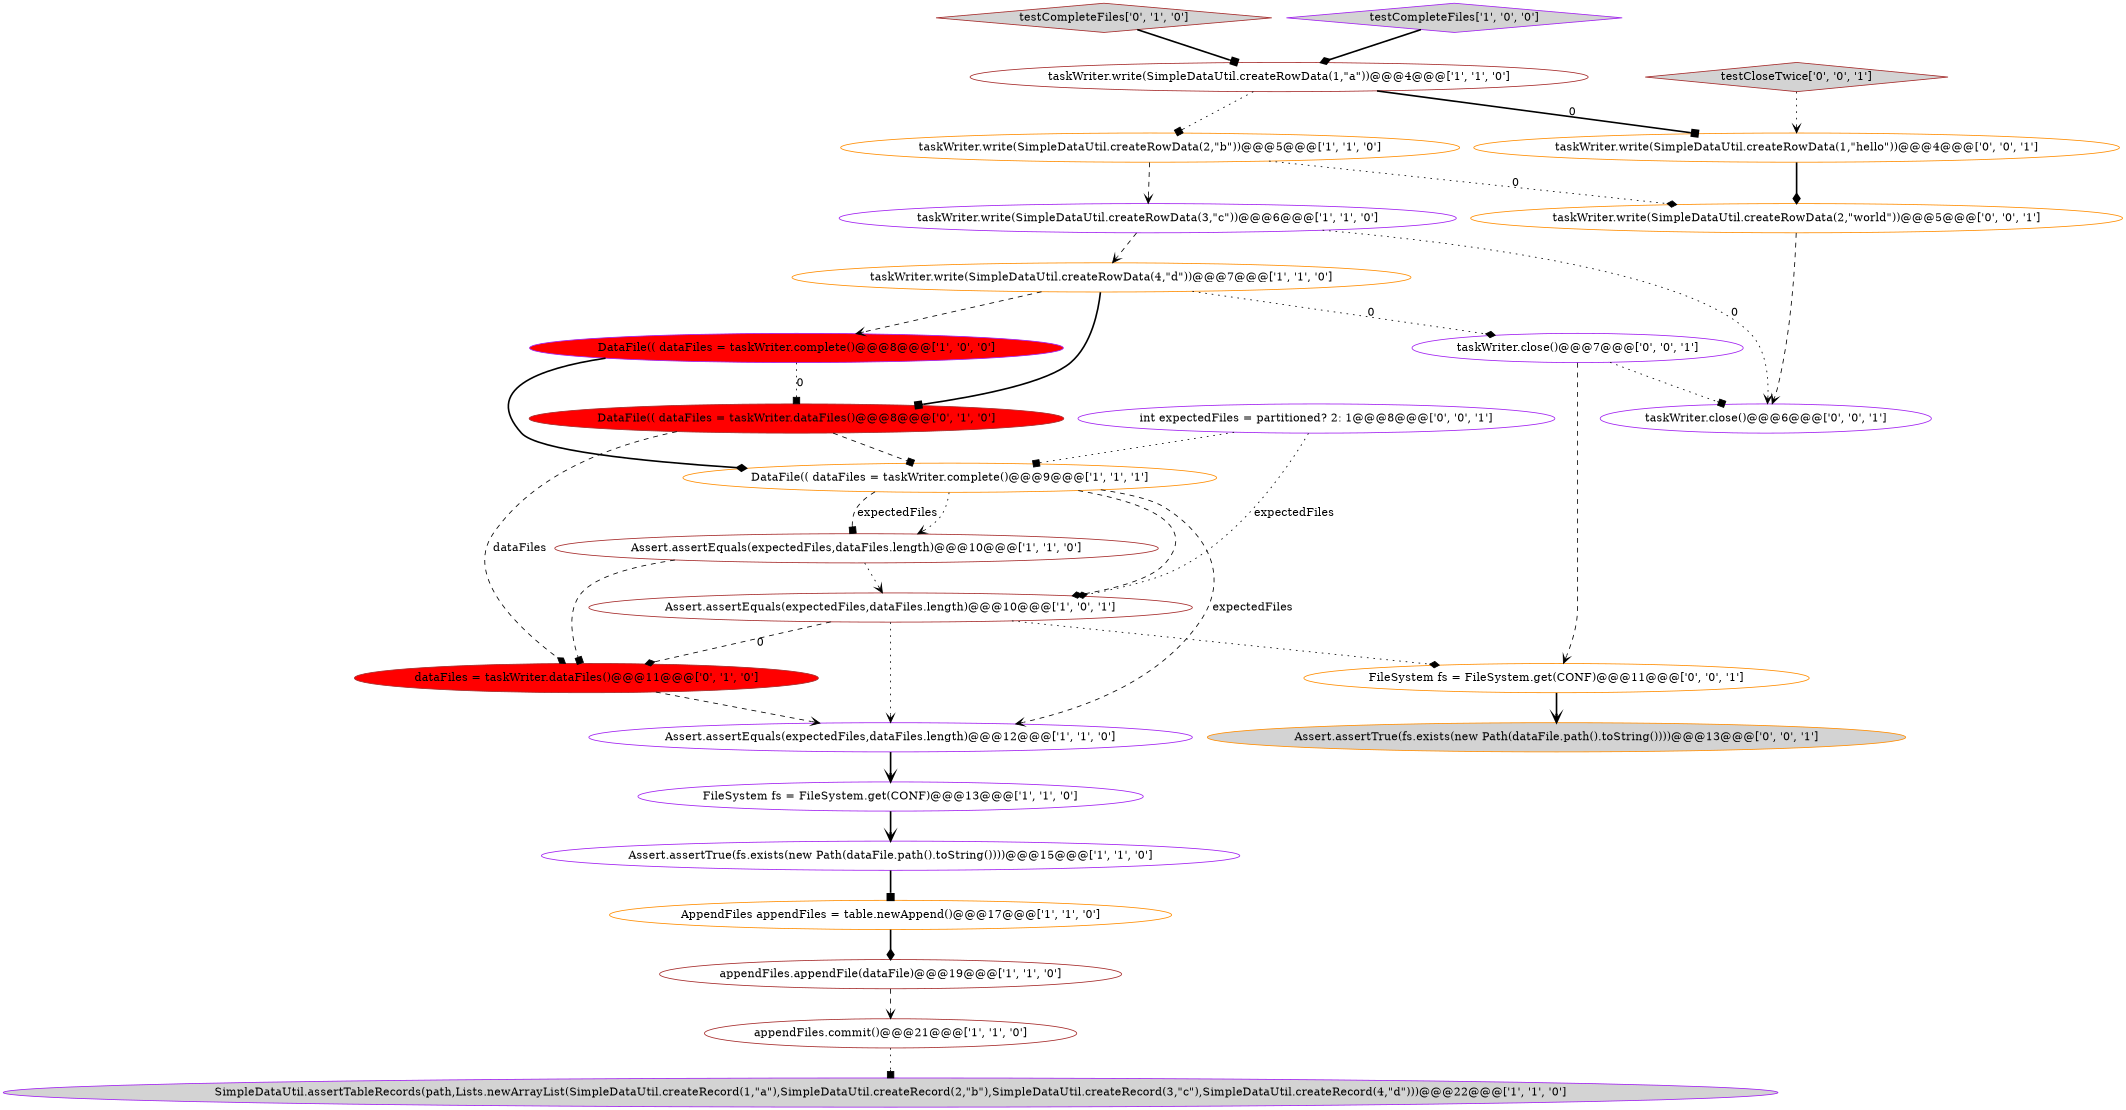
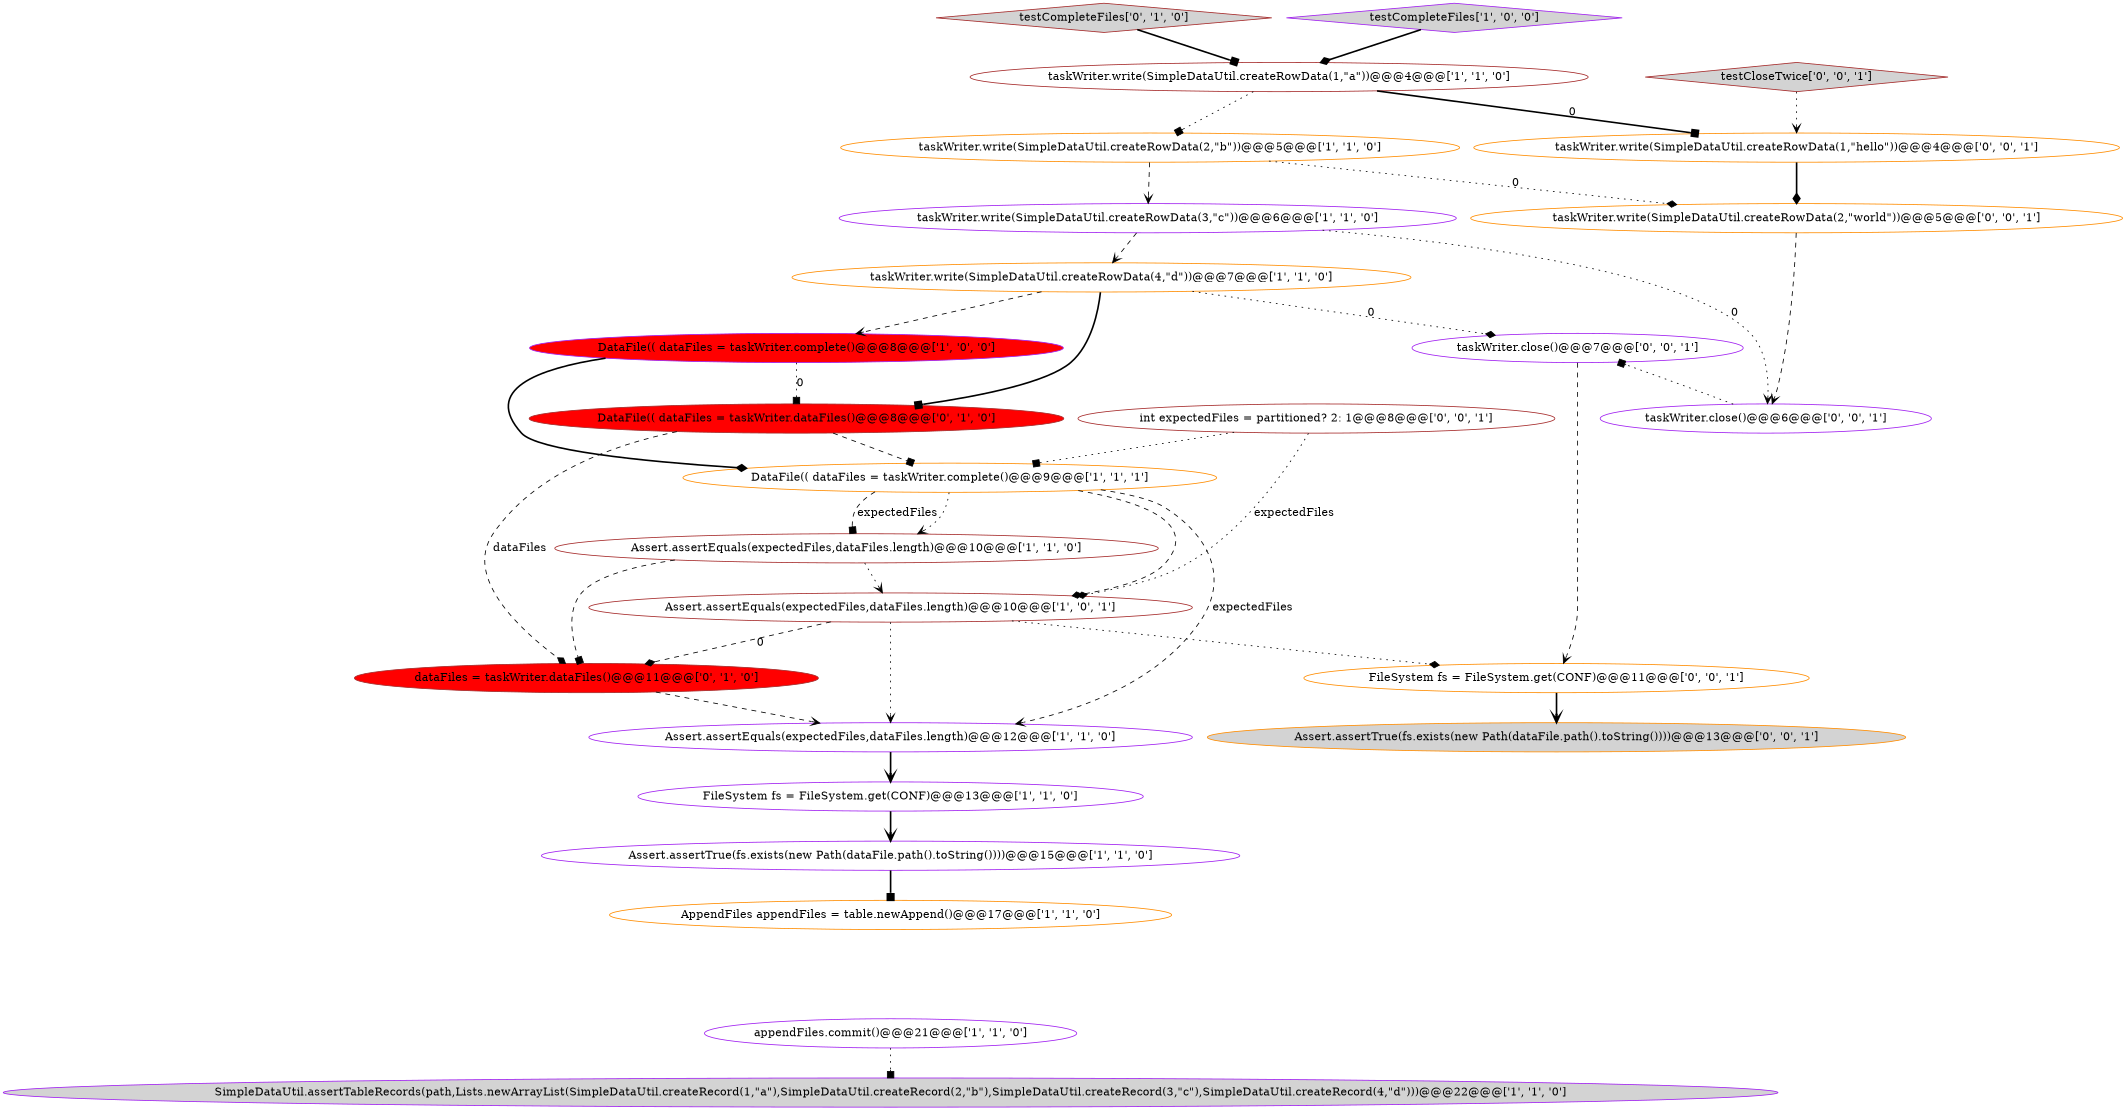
(1663, 382) -> (1680, 384)
(1316, 419) -> (1316, 419)
(891, 974) -> none
(891, 1033) -> (891, 1033)
